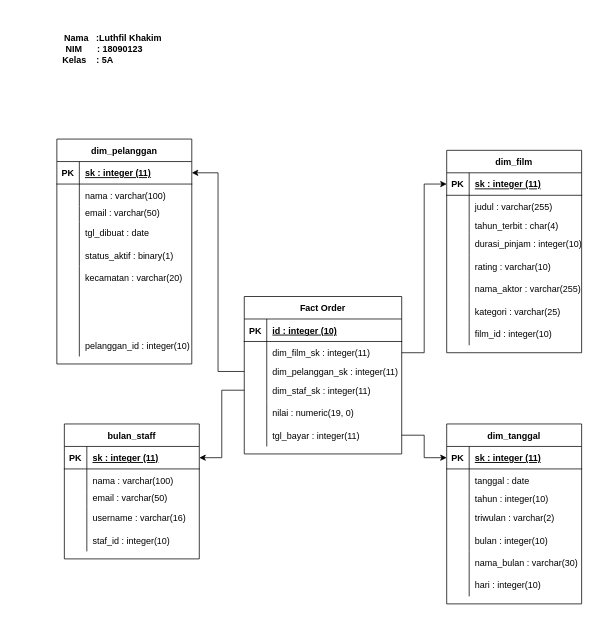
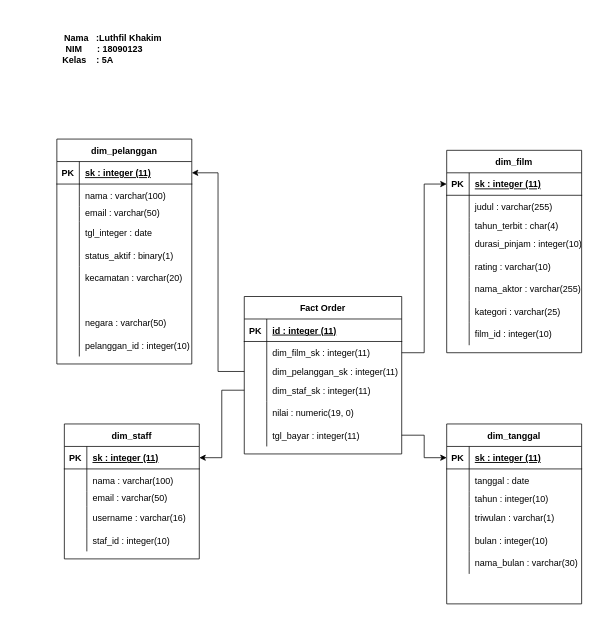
(122, 233) -> (124, 233)
none -> (135, 323)
(308, 331) -> (308, 331)
(131, 436) -> (131, 436)
(522, 518) -> (522, 518)
(525, 585) -> none
